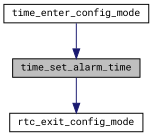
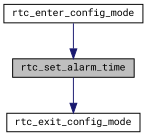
(76, 14) -> (73, 14)
(76, 68) -> (73, 68)
